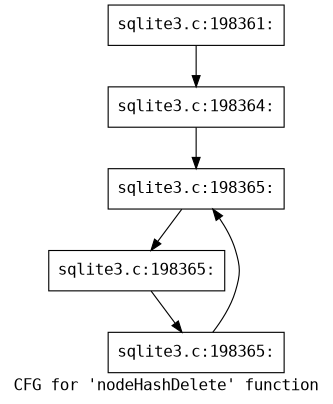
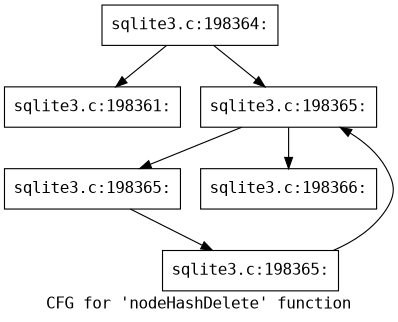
(196, 61) -> (146, 63)
none -> (289, 189)
